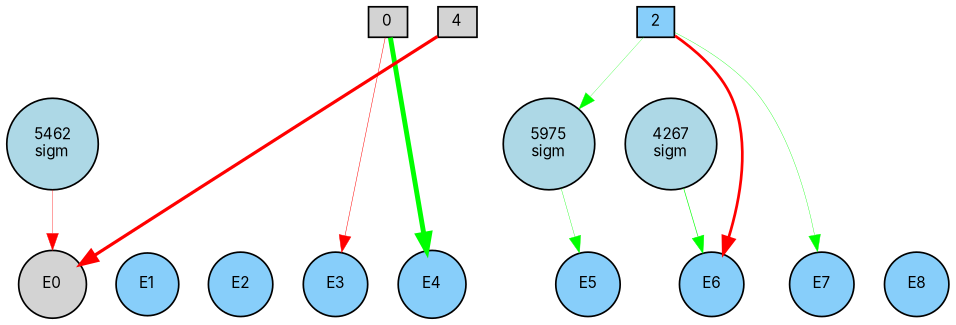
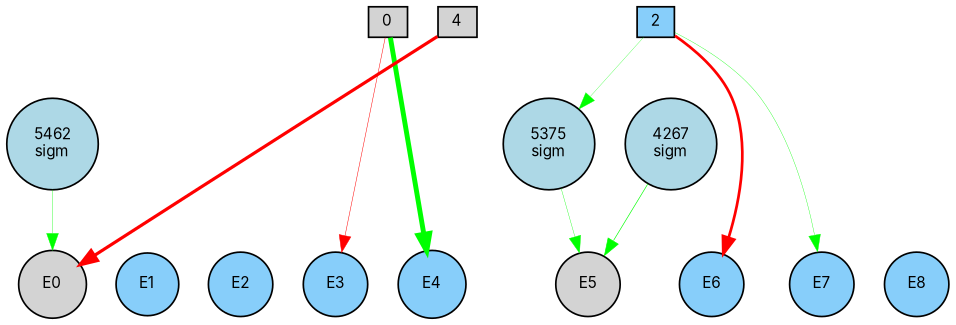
(549, 144) -> (549, 144)
(53, 212) -> (53, 212)
(691, 212) -> (631, 212)
(588, 284) -> (588, 284)
